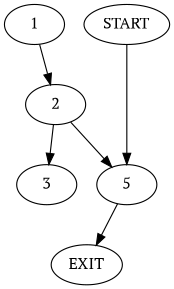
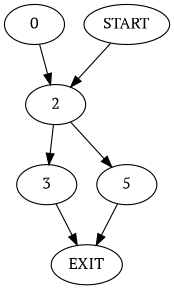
(34, 24) -> (34, 24)
(127, 99) -> (95, 61)
none -> (64, 220)
